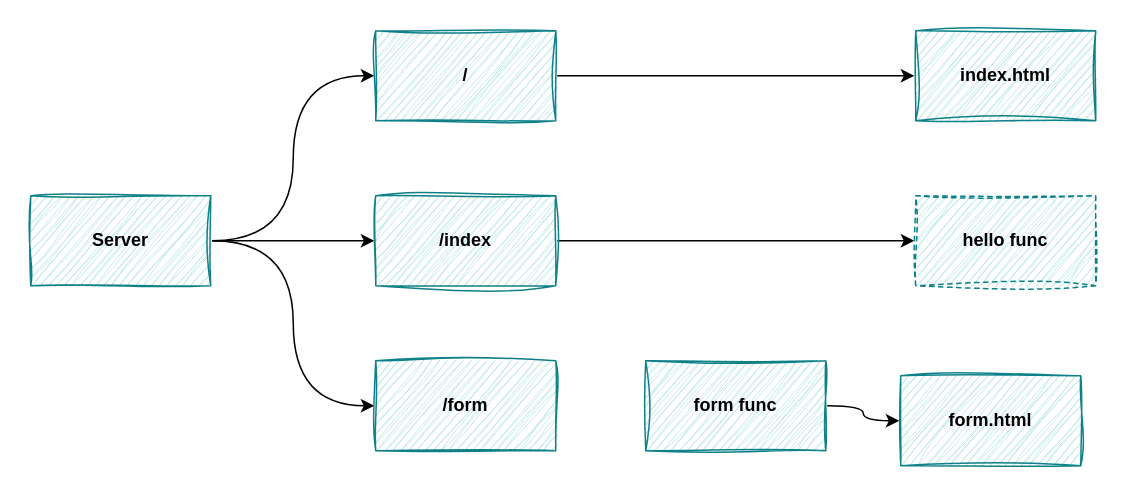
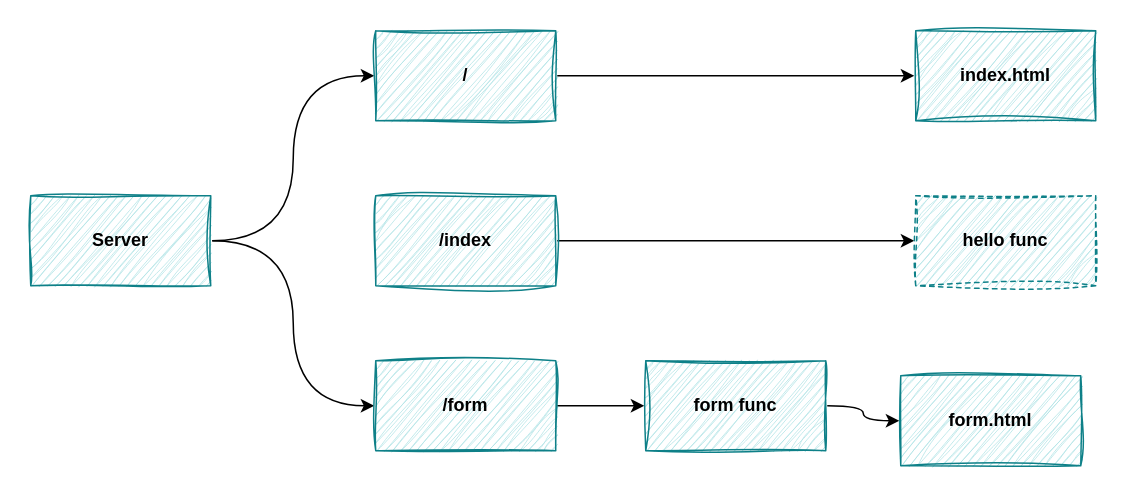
(299, 241) -> none
none -> (596, 406)
